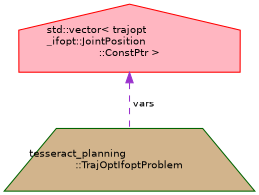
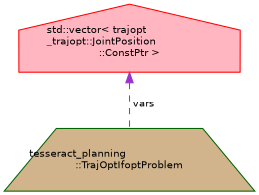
(130, 42) -> (130, 42)
